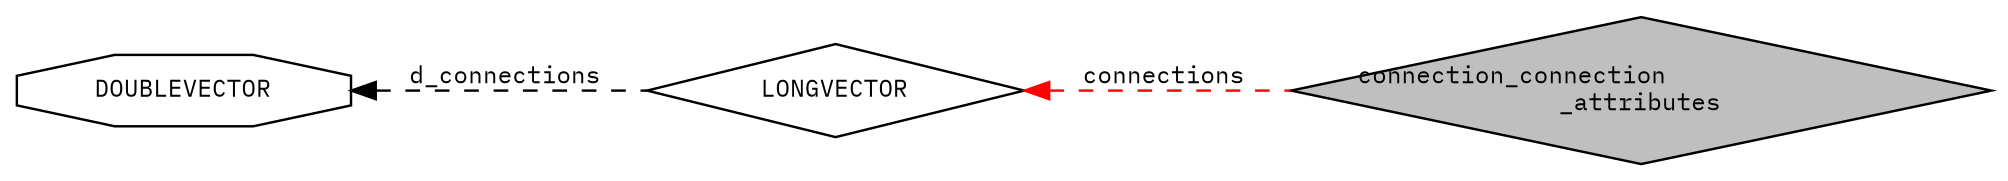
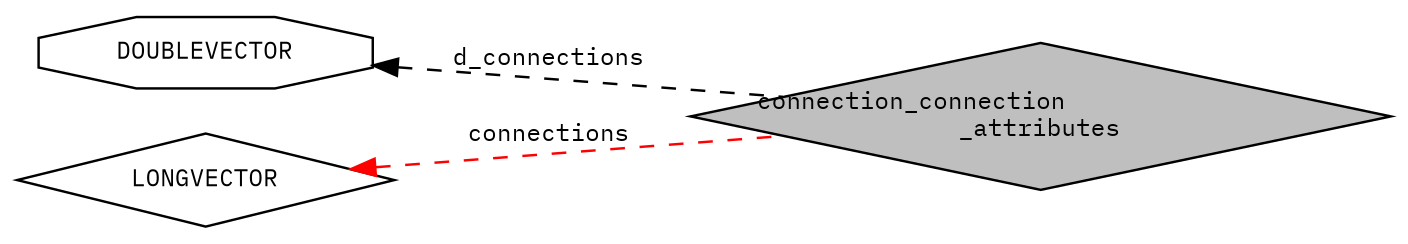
(511, 91) -> (590, 82)
